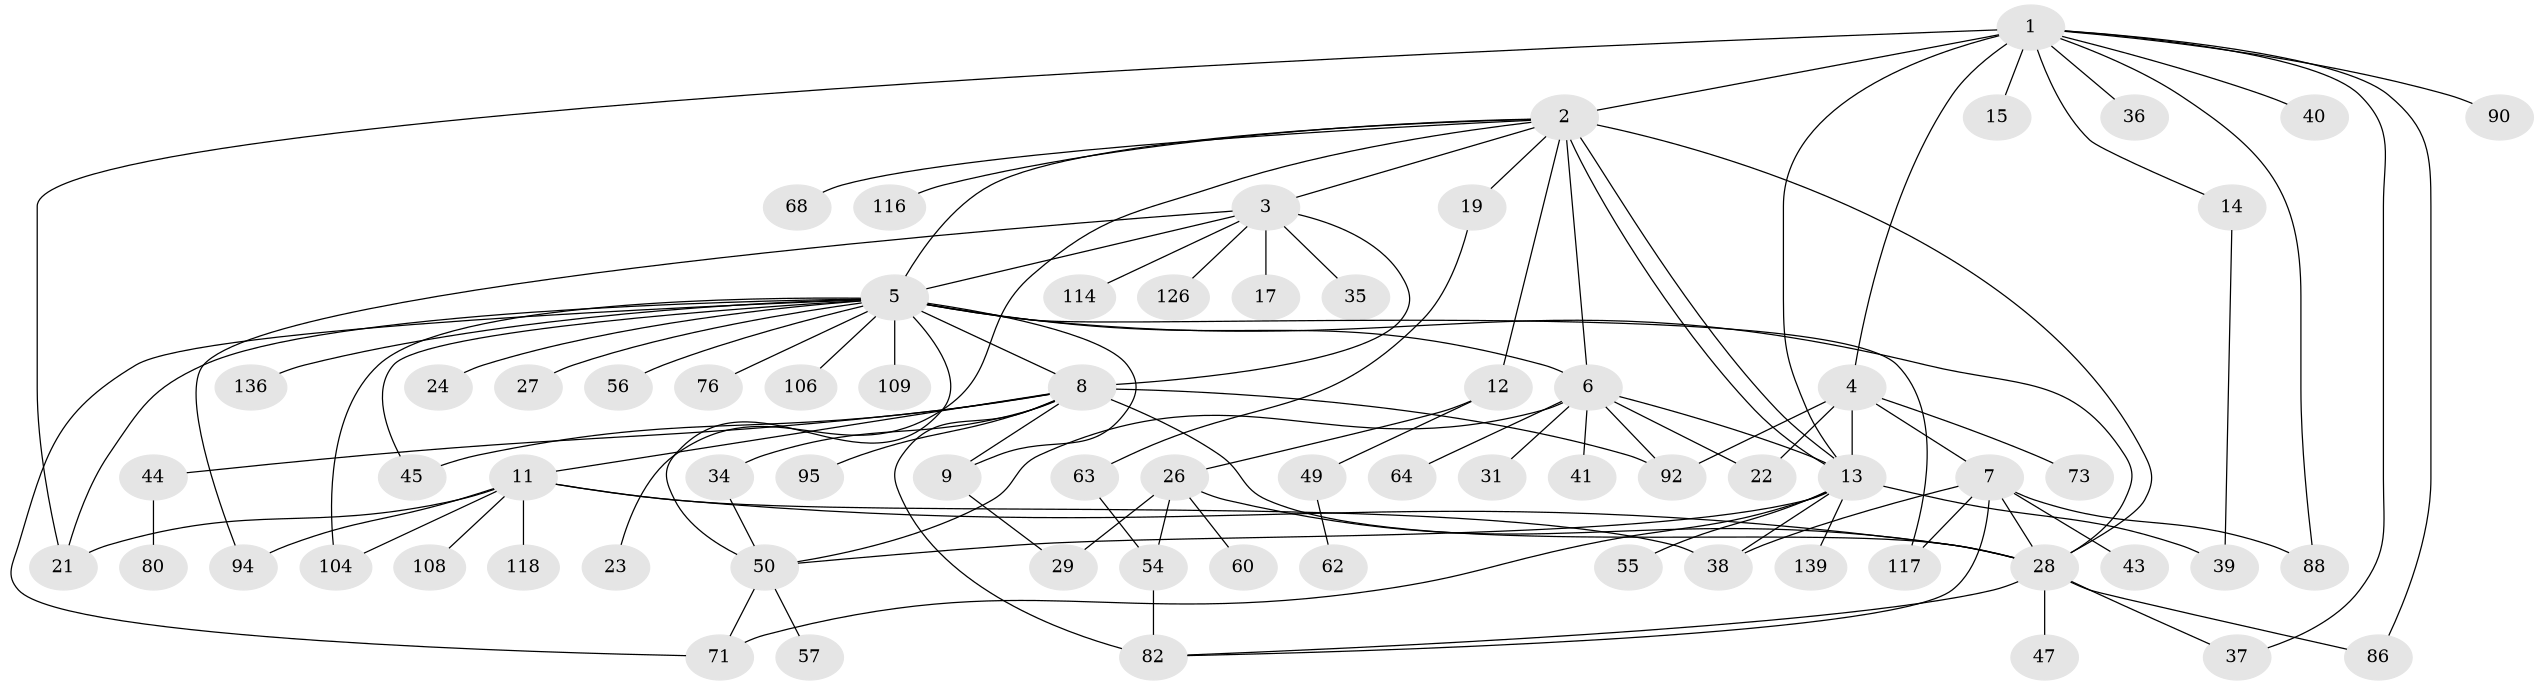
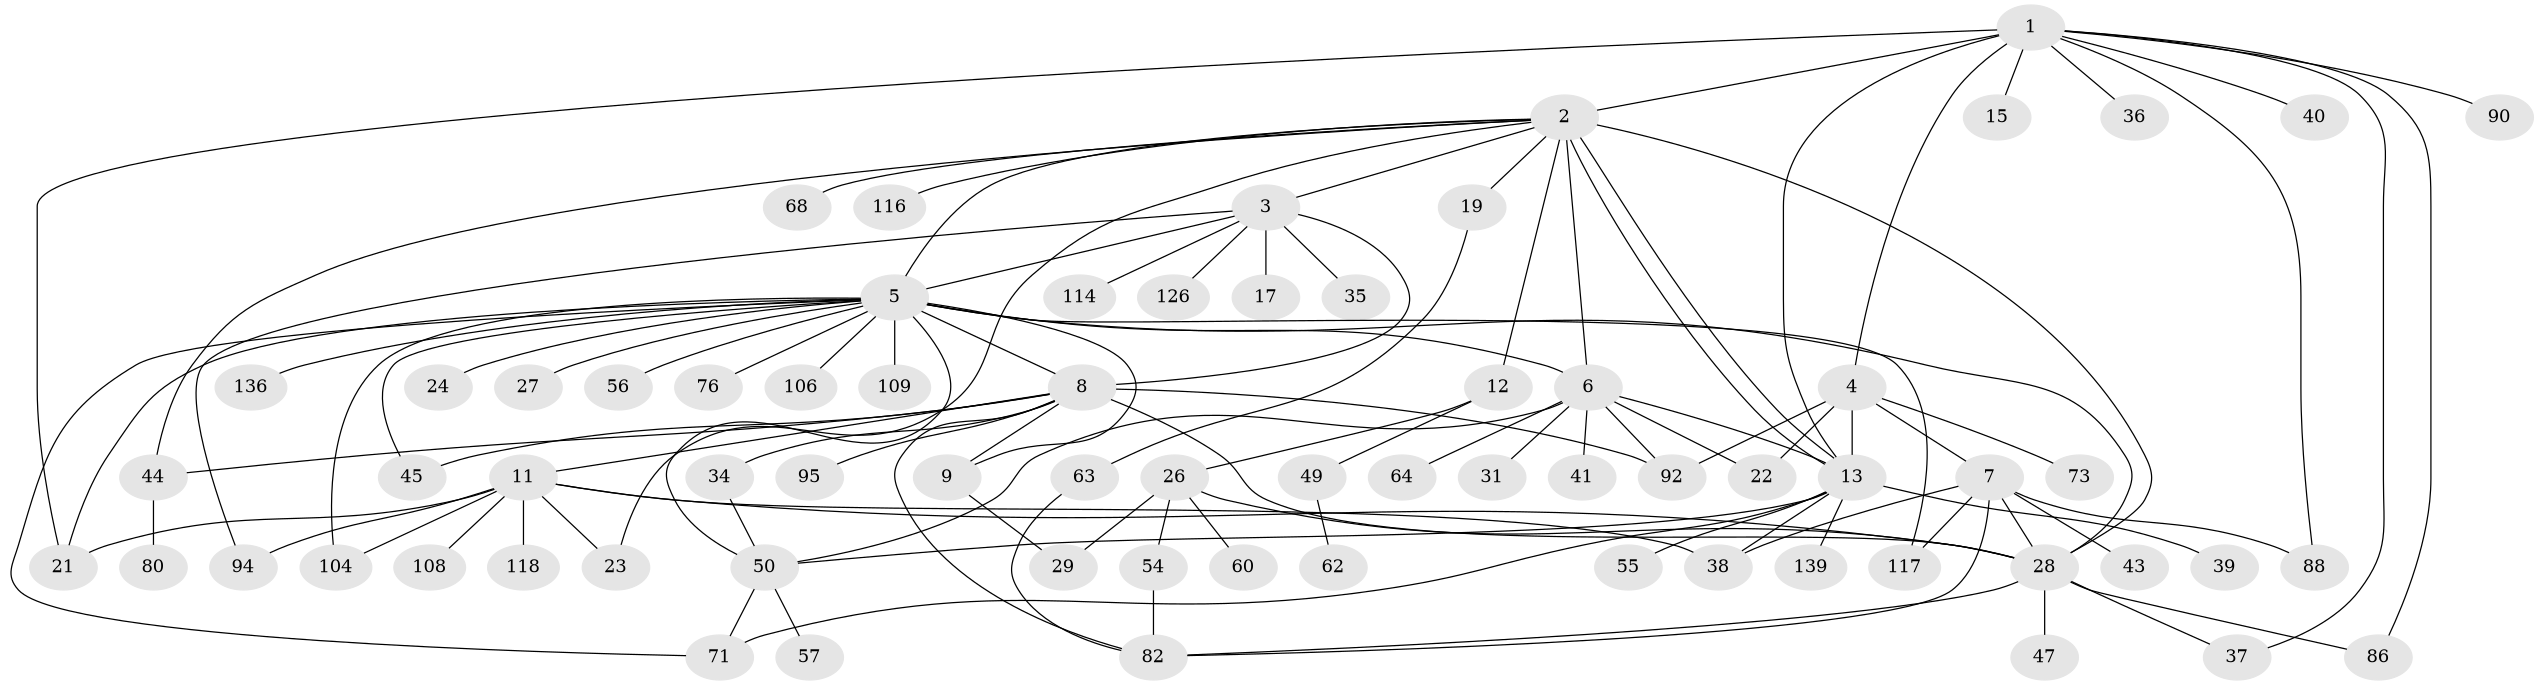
none -> (793, 180)
(2232, 208) -> none
none -> (570, 523)
(1124, 529) -> (1021, 593)
